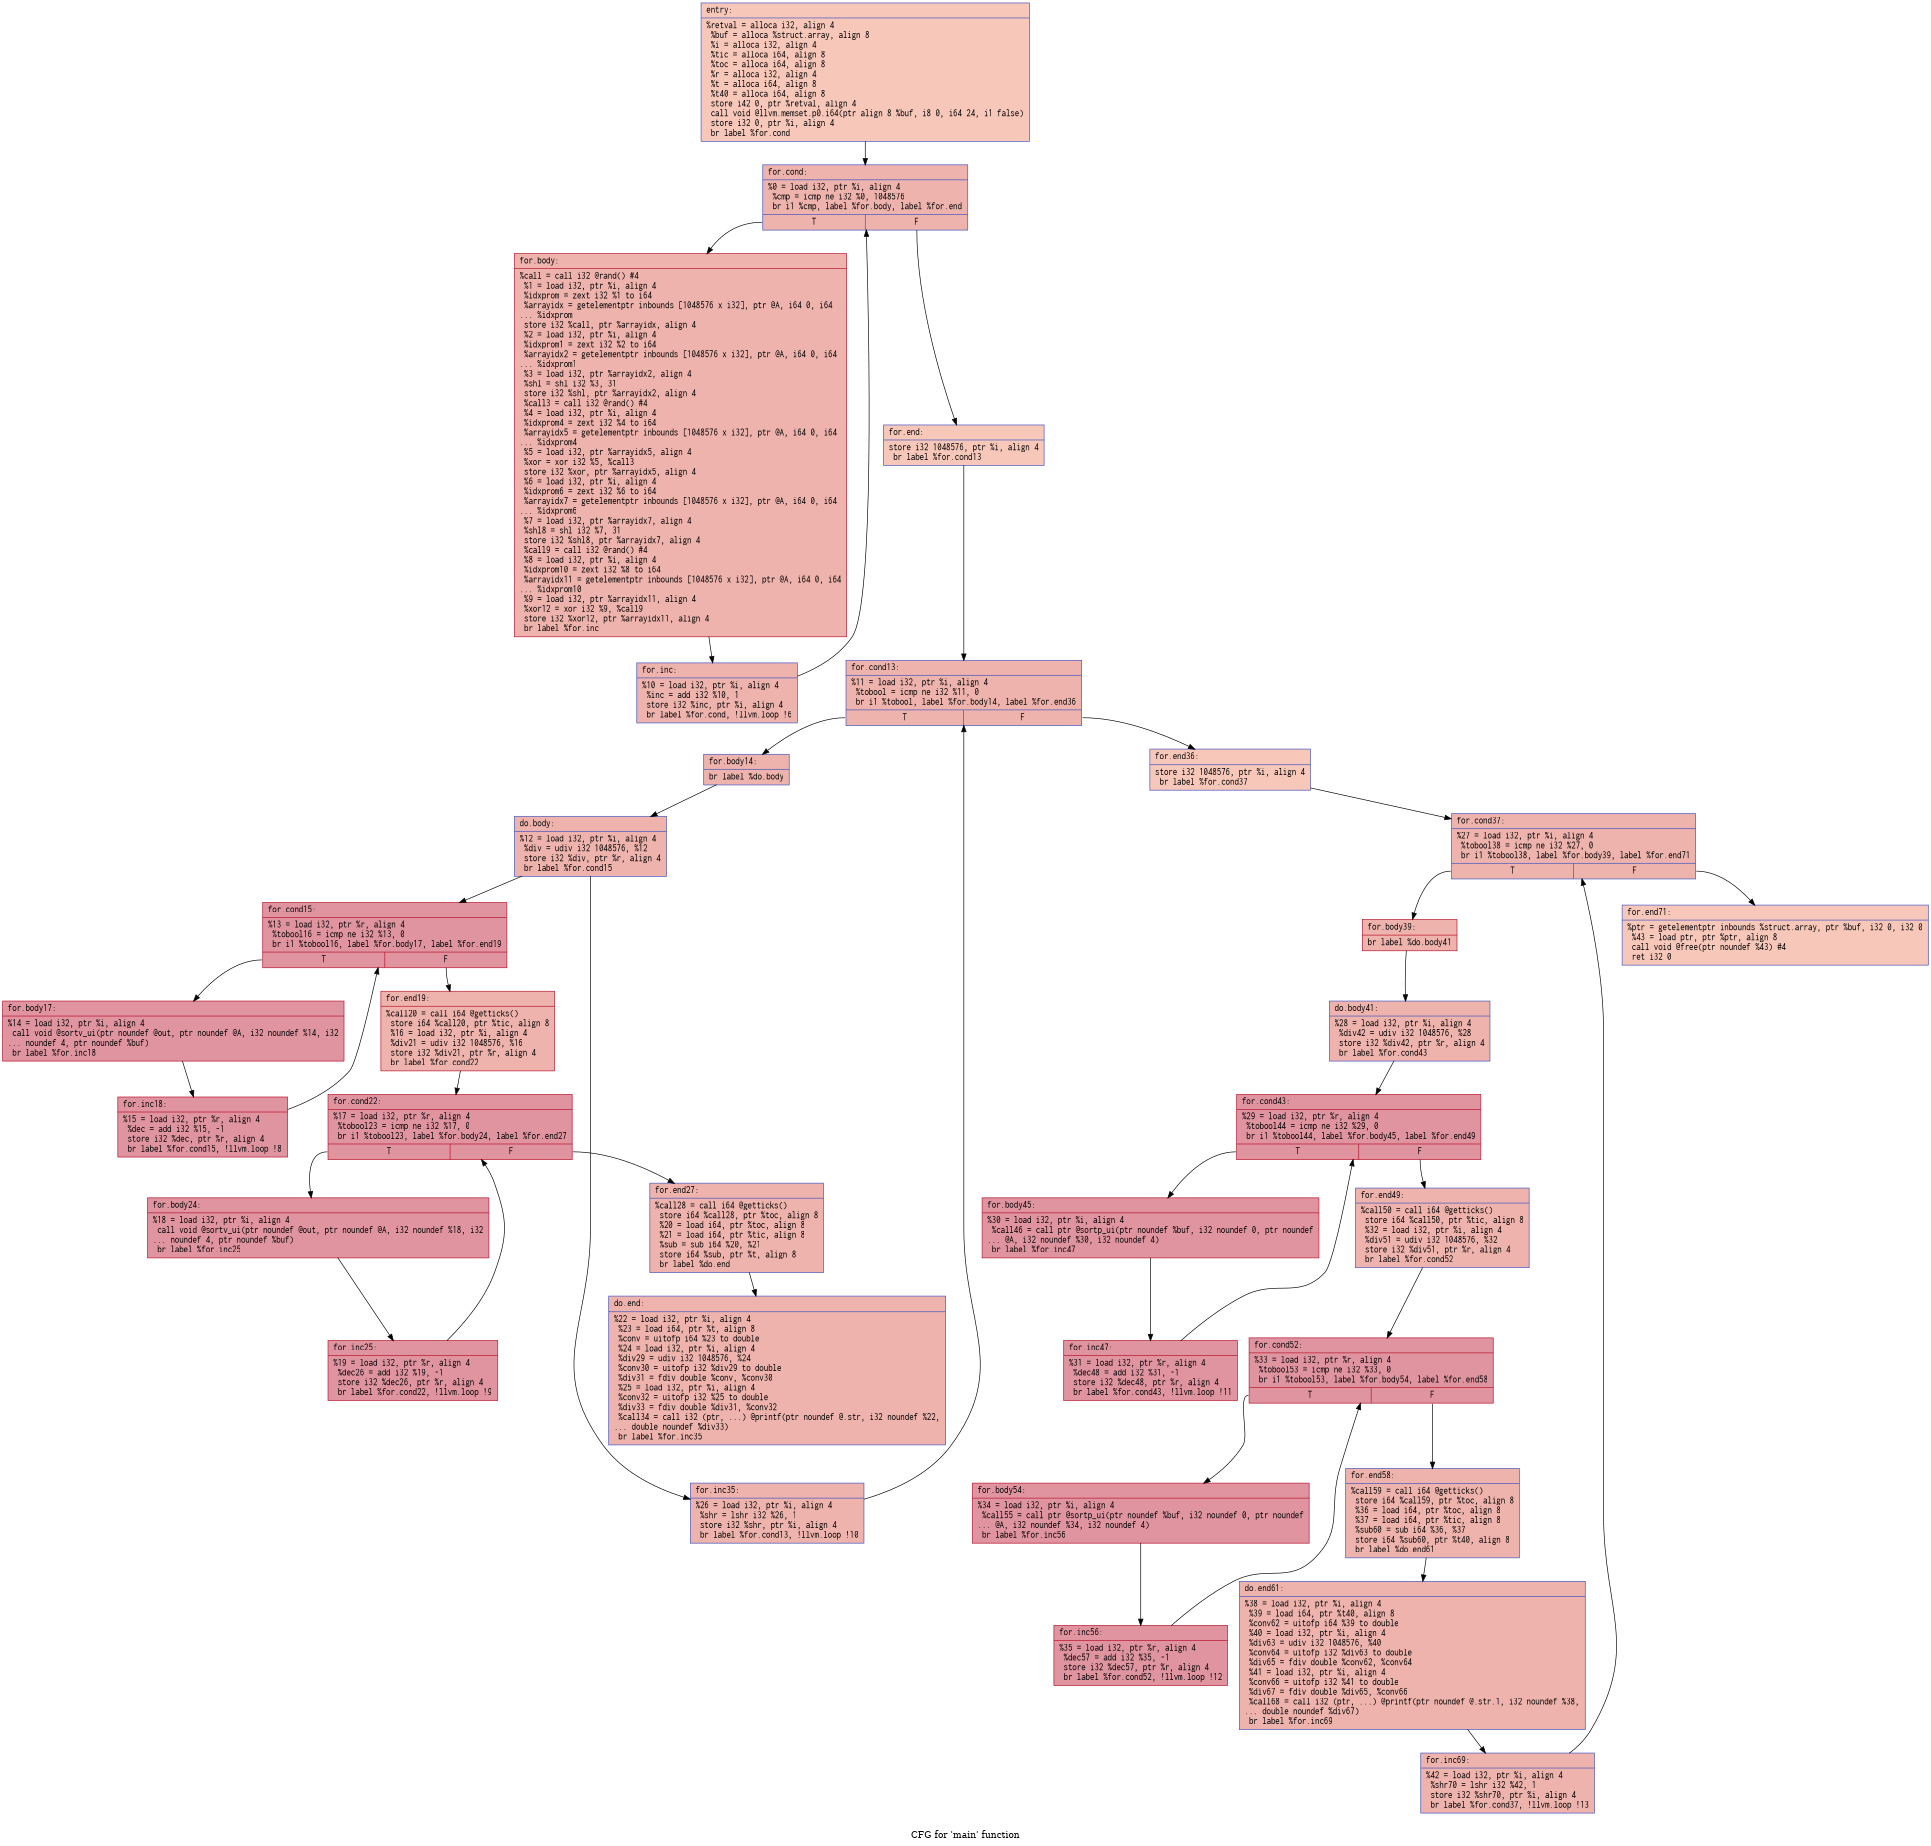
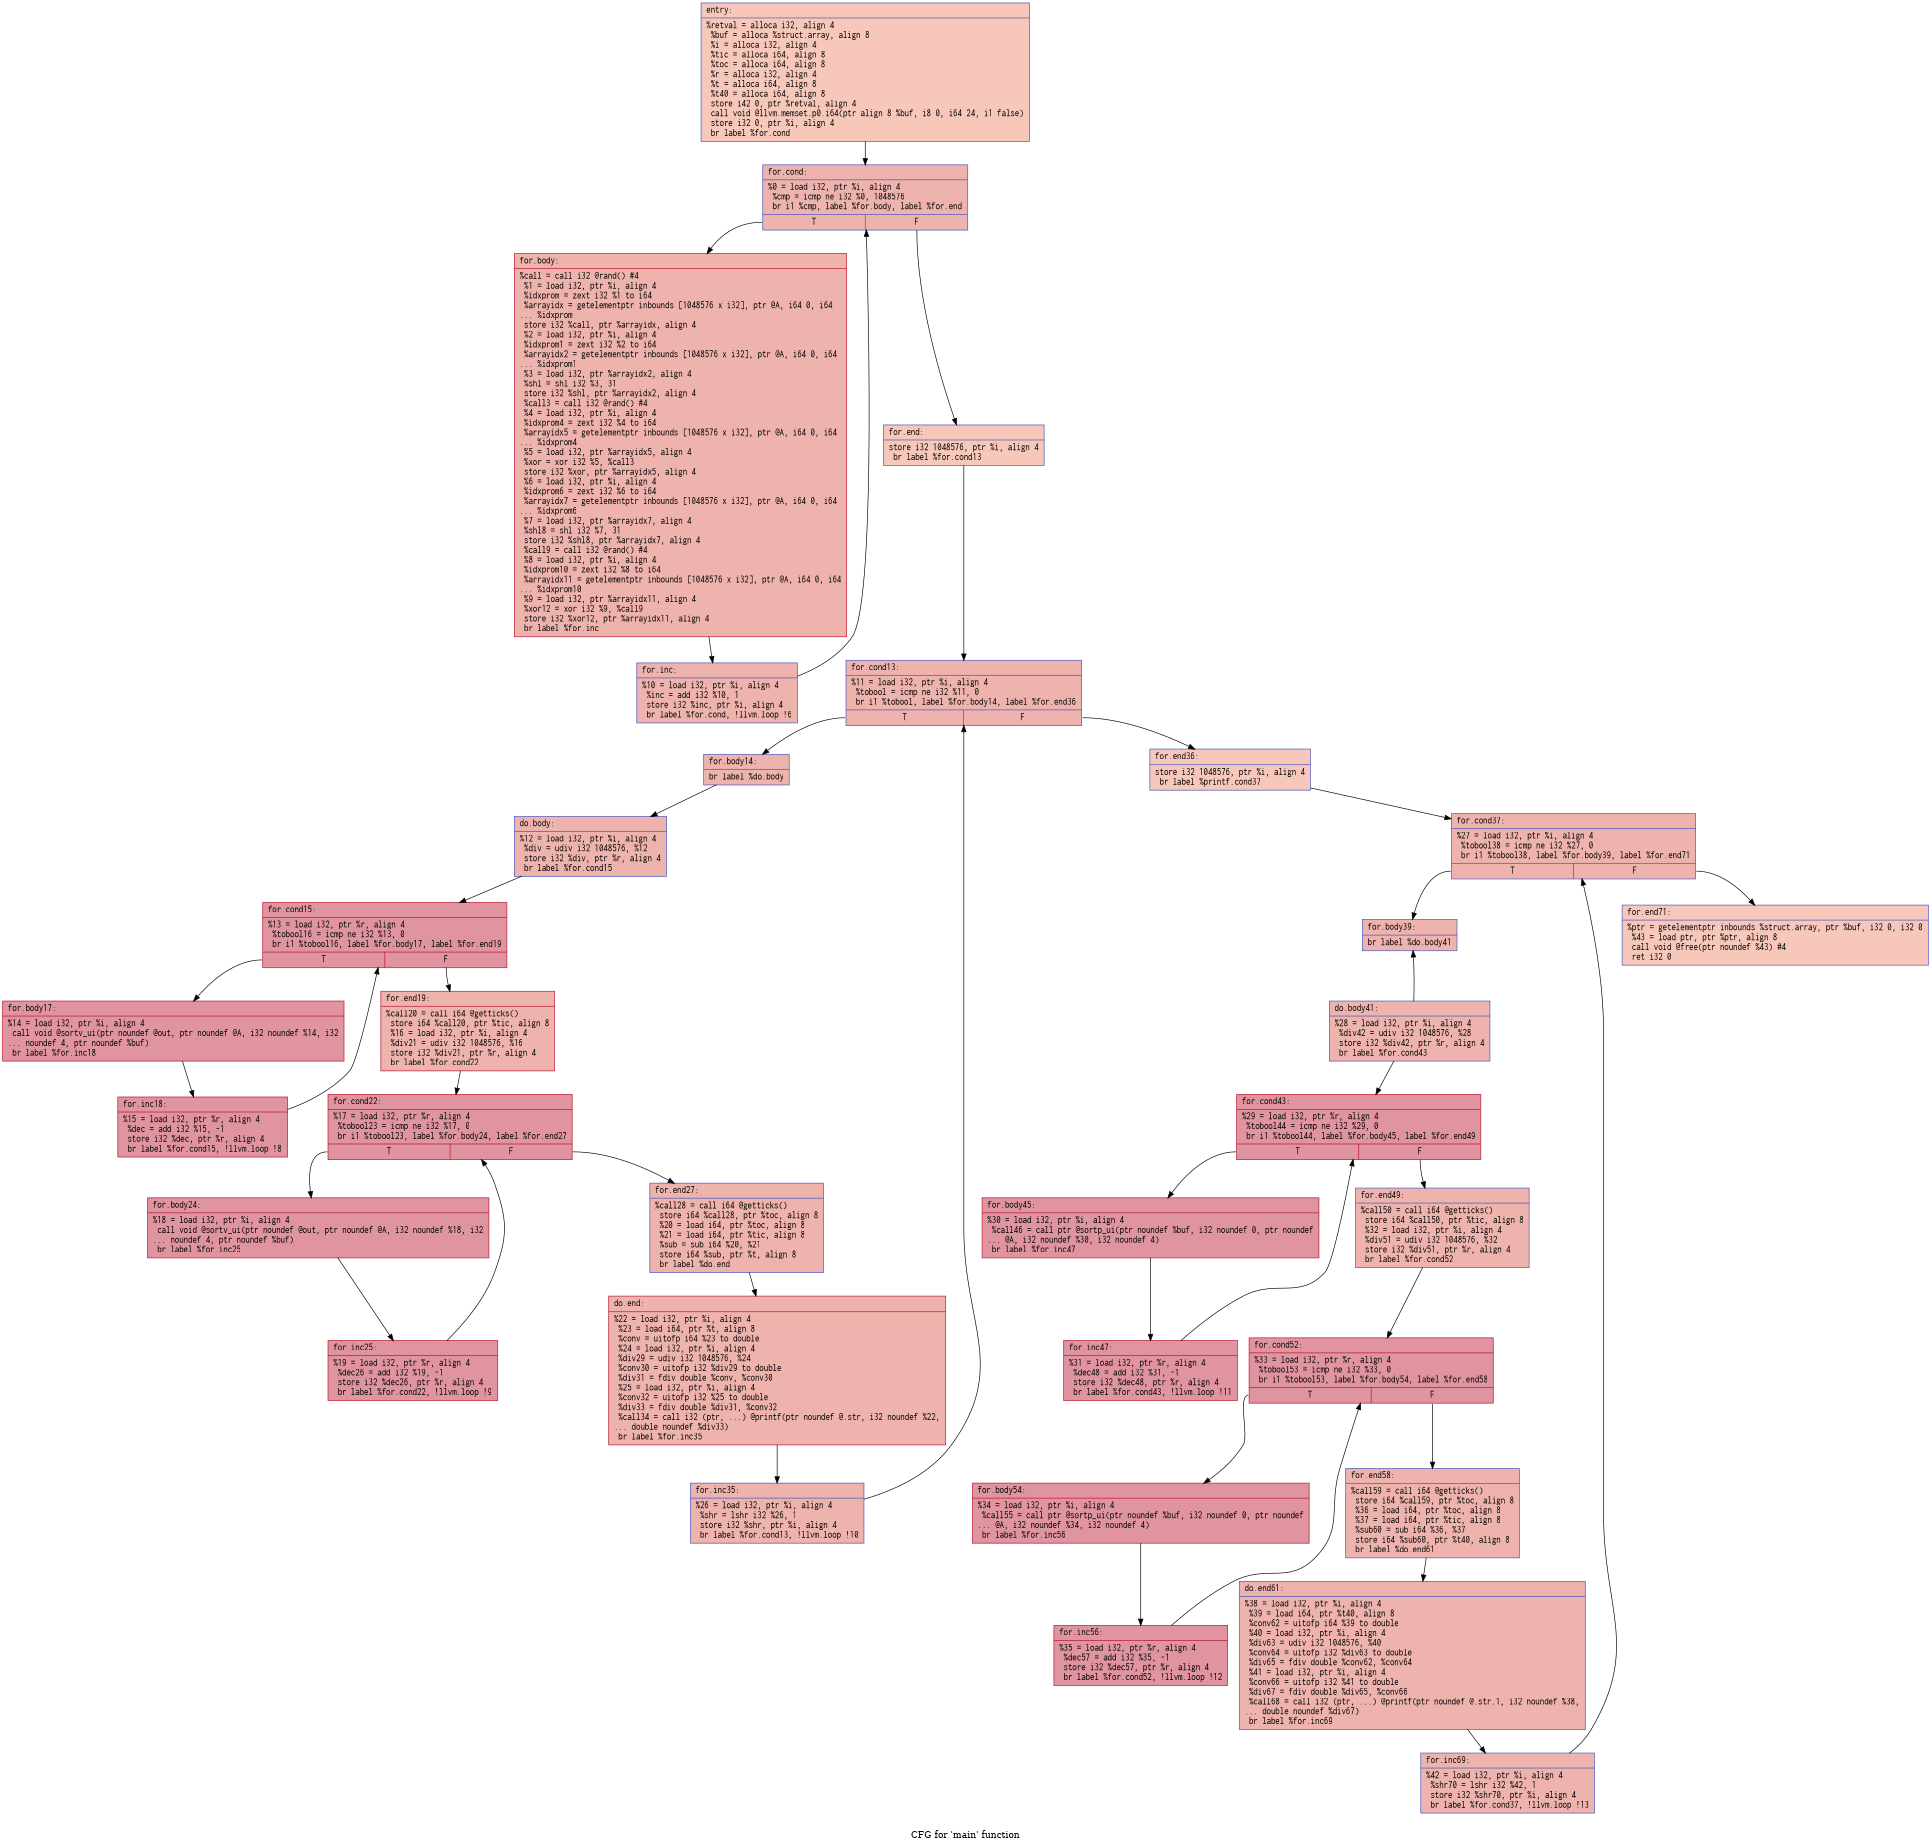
(1201, 782) -> (1208, 782)
(1410, 935) -> (1410, 935)
(1405, 973) -> (1414, 979)
(590, 1213) -> (777, 1461)
(777, 1371) -> (777, 1371)
